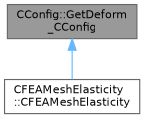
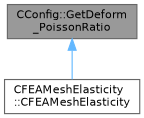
(72, 22) -> (72, 22)
